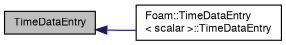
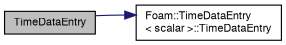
(122, 30) -> (110, 15)
